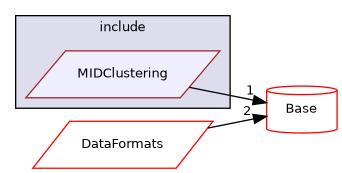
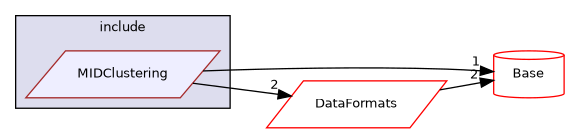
none -> (240, 89)
